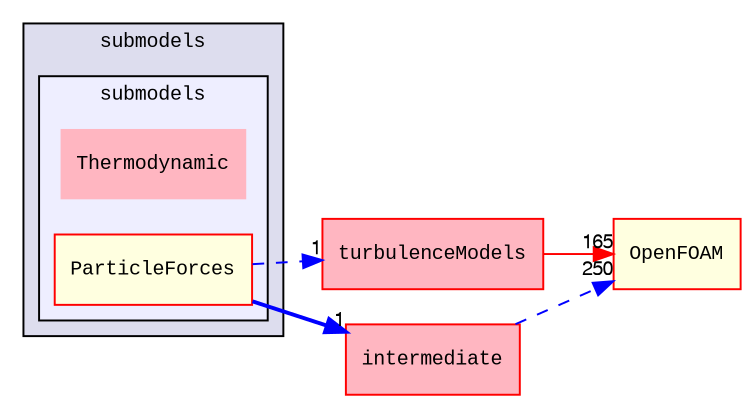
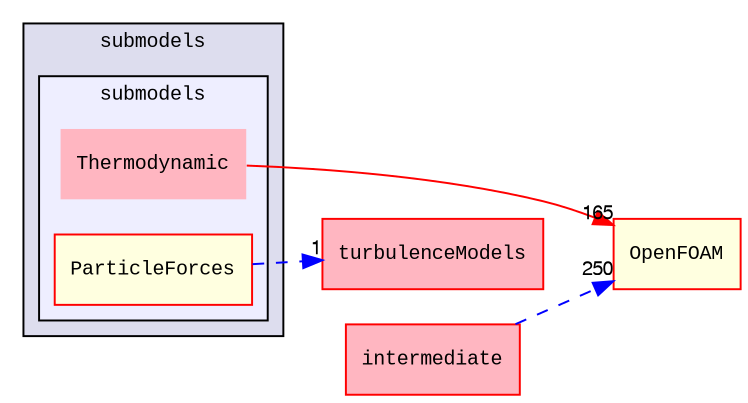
(569, 254) -> (423, 180)
(297, 316) -> none
